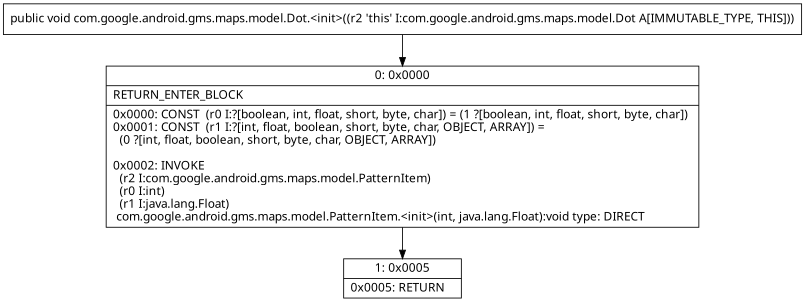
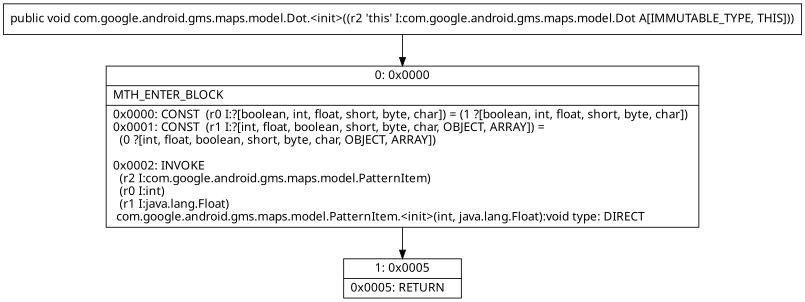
(179, 95) -> (168, 95)
